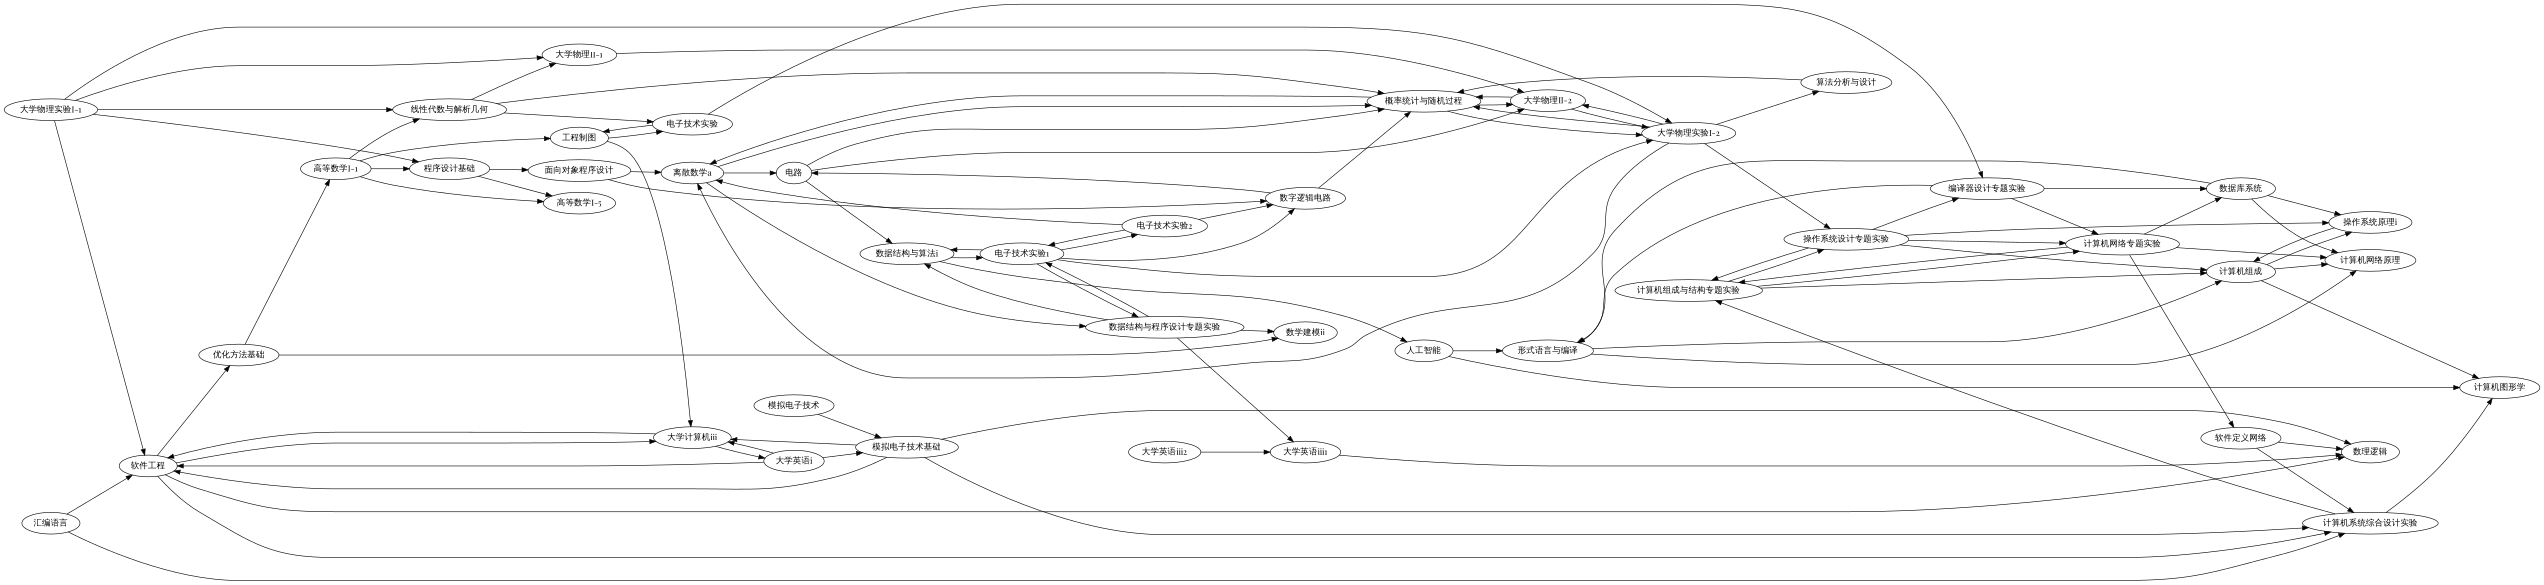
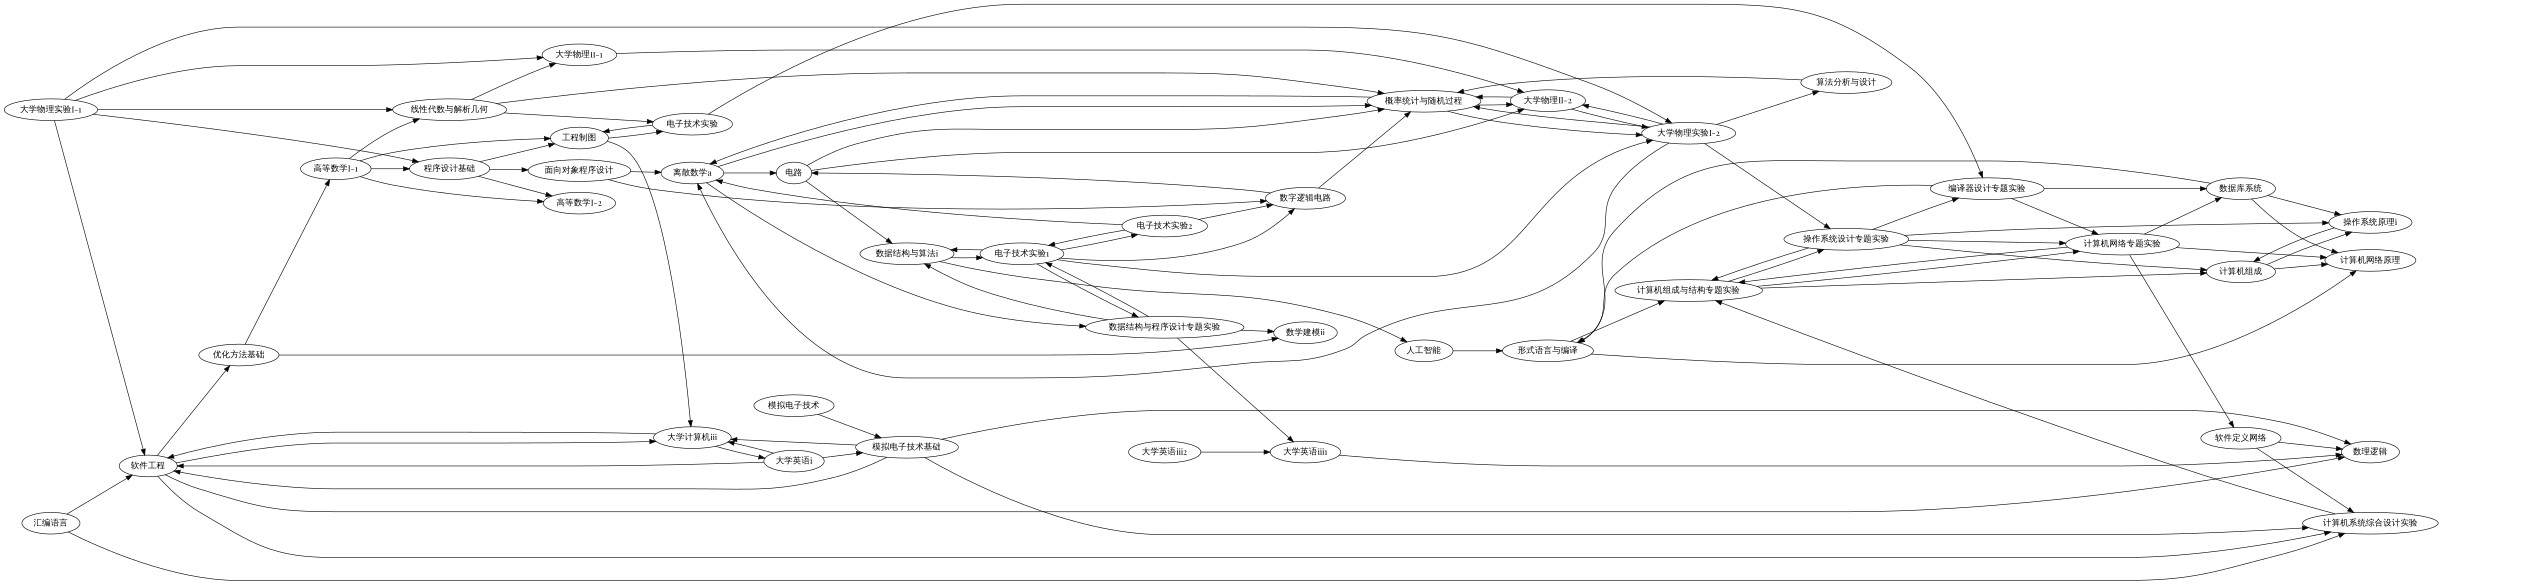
none -> (514, 153)
(579, 203) -> (579, 203)
(1909, 342) -> (1615, 322)
(2500, 388) -> none
